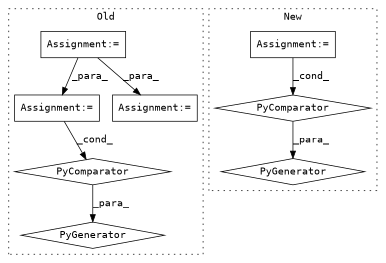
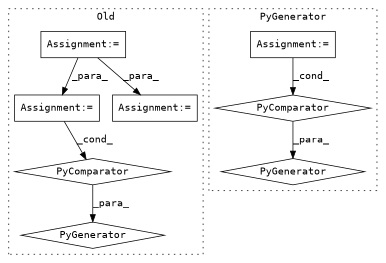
(293, 17) -> (293, 17)
